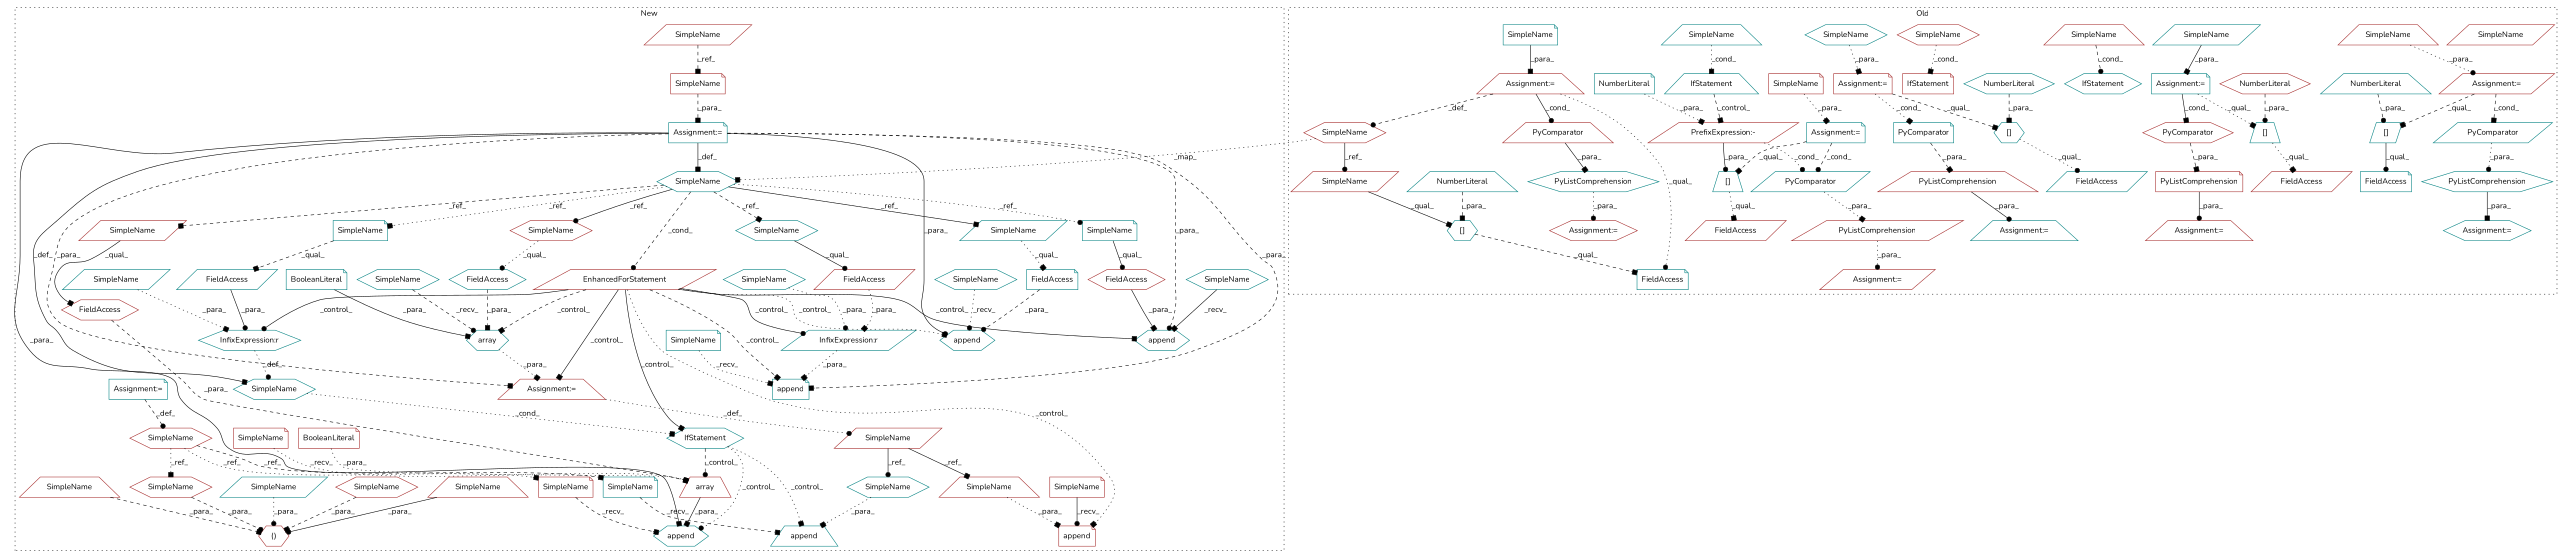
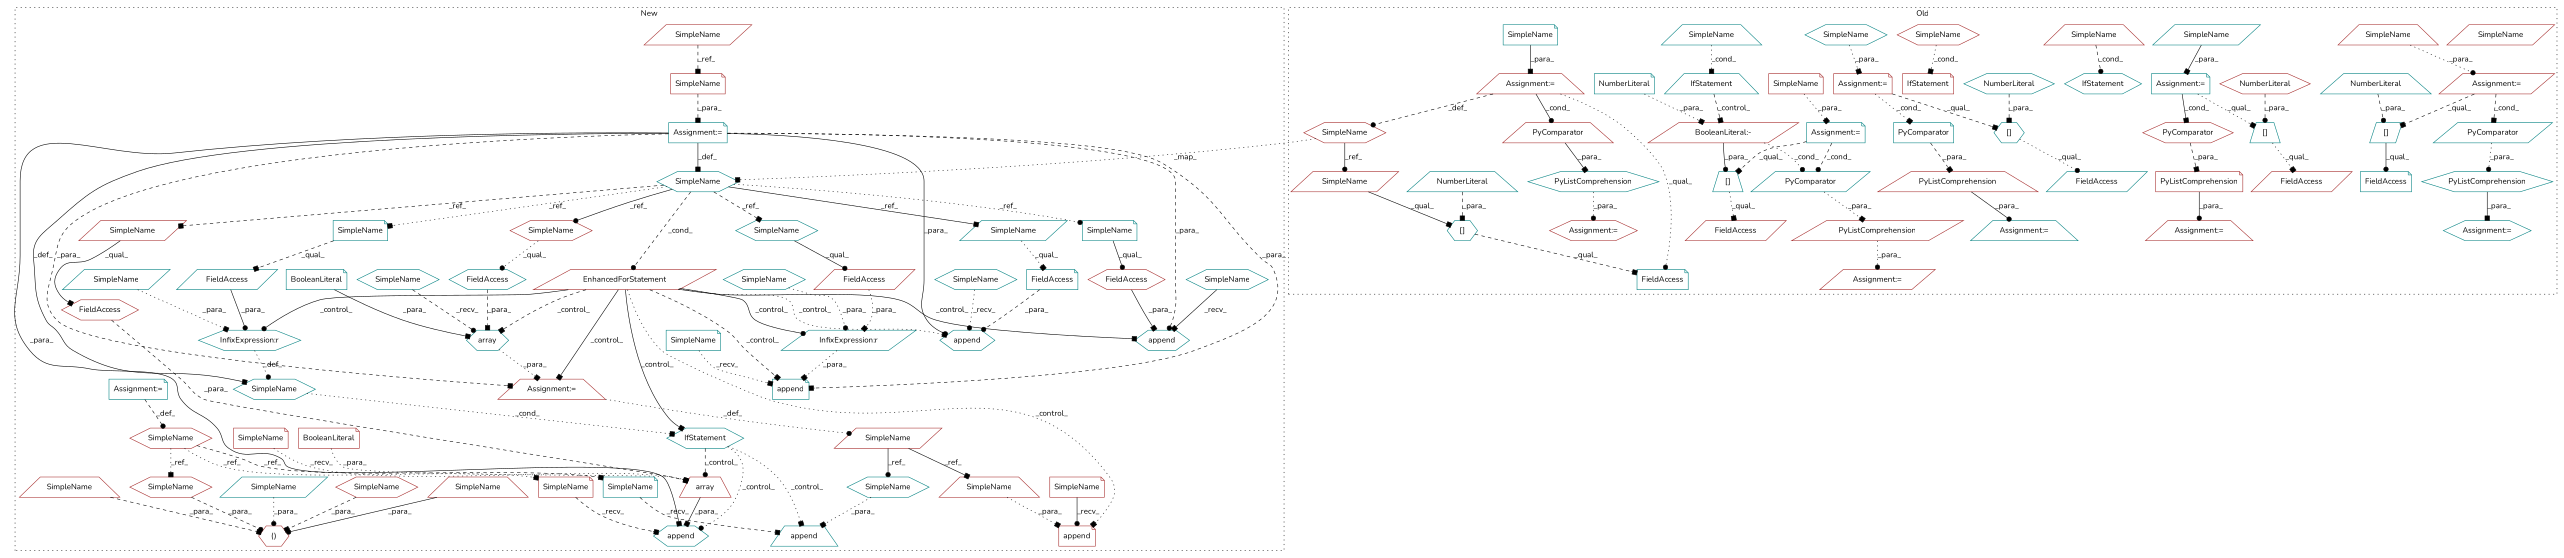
(1723, 133) -> (1723, 133)
